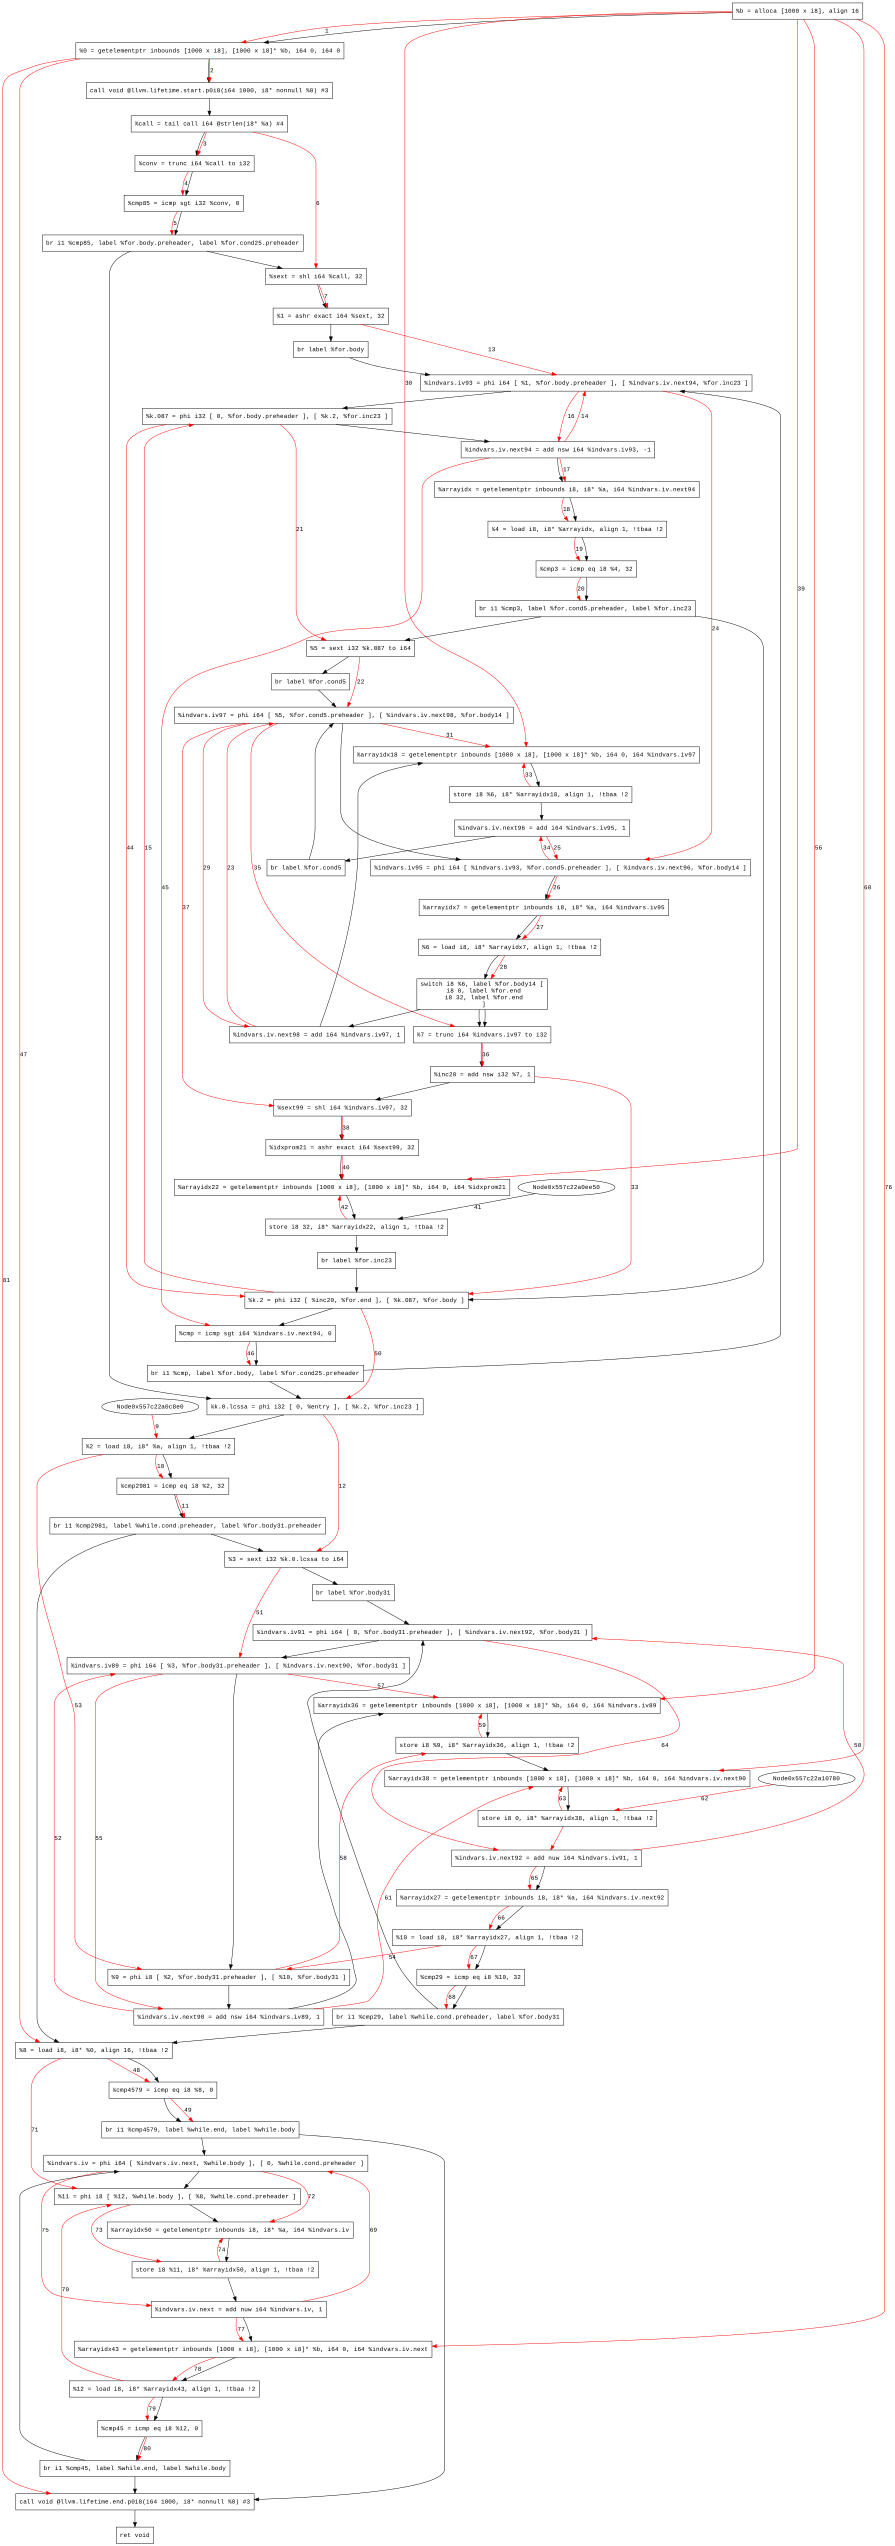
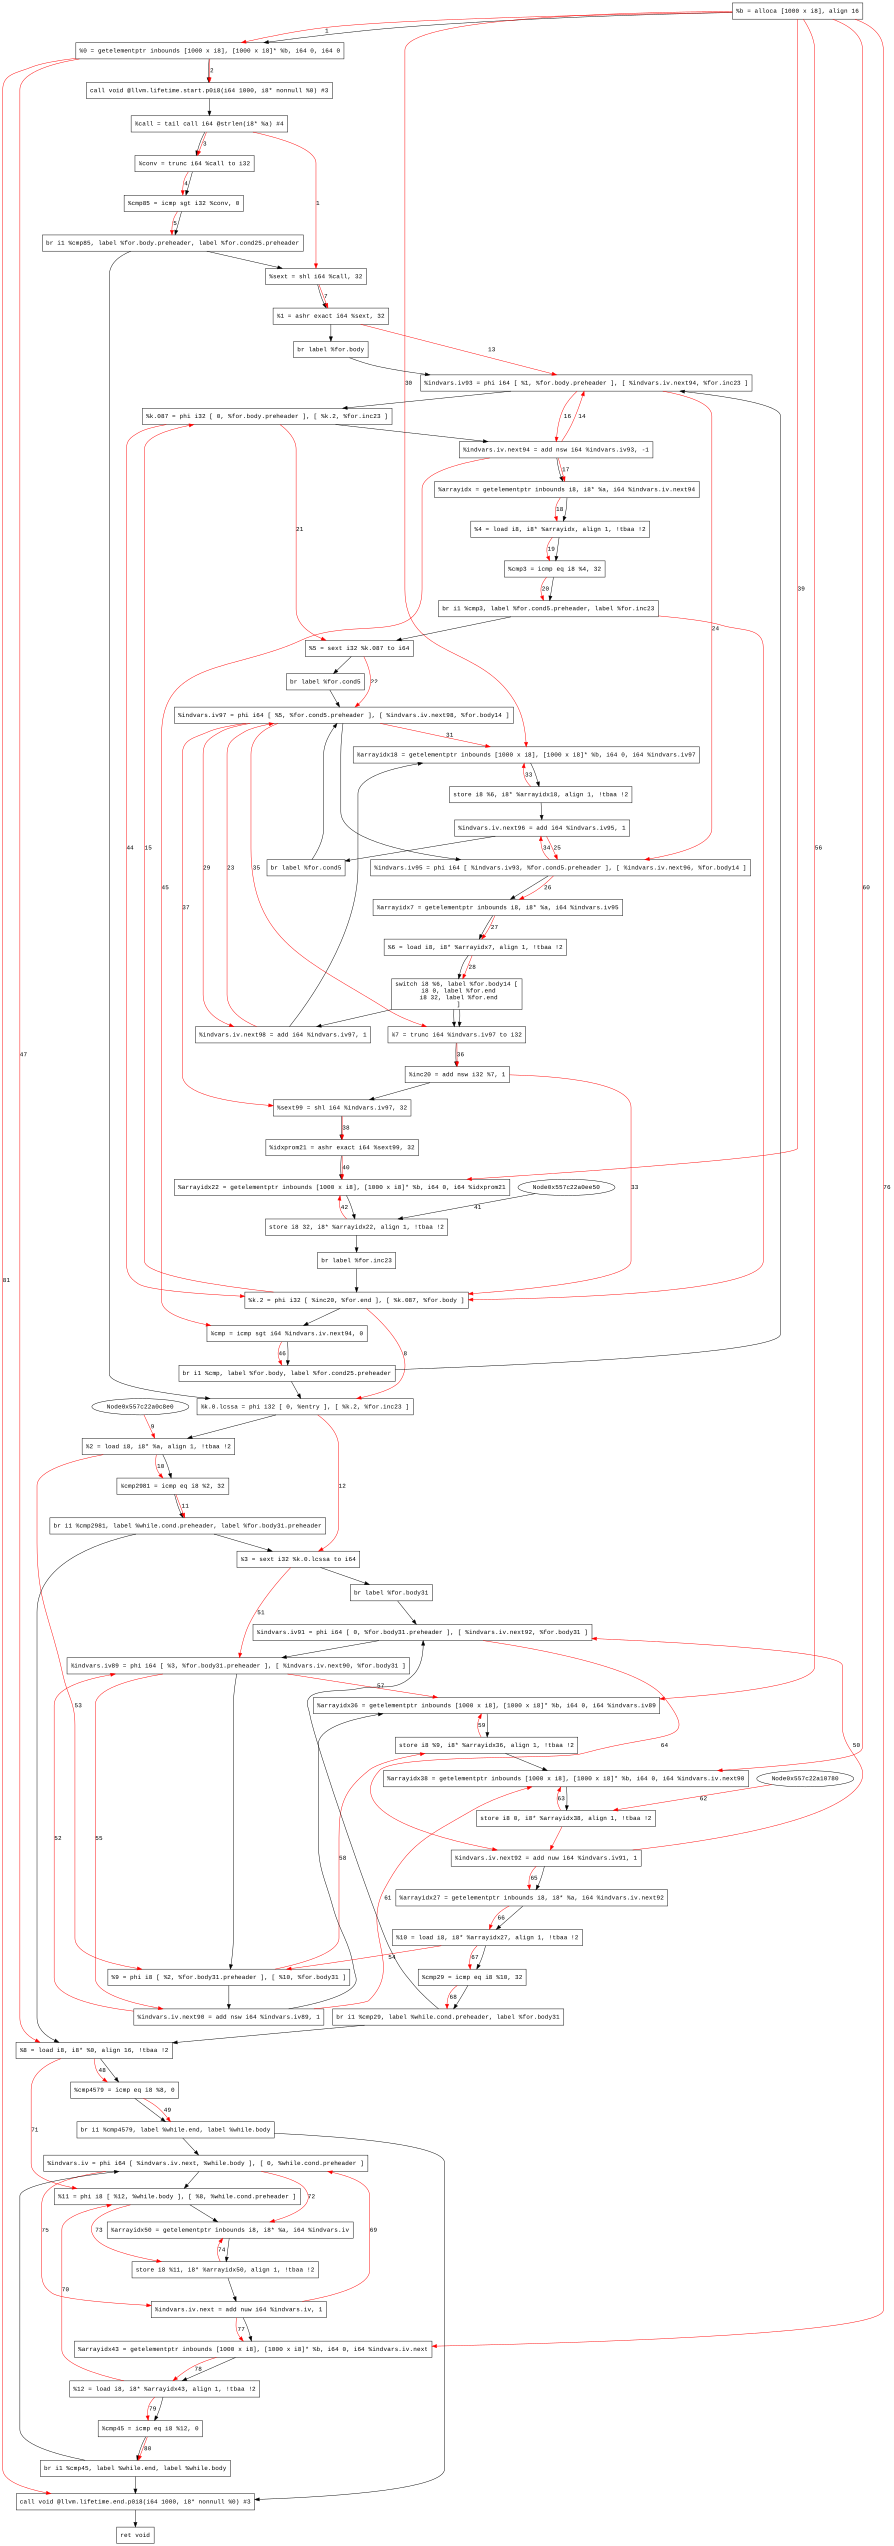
(318, 203) -> (318, 203)
(763, 1064) -> (763, 1045)
(378, 1353) -> (406, 1353)
